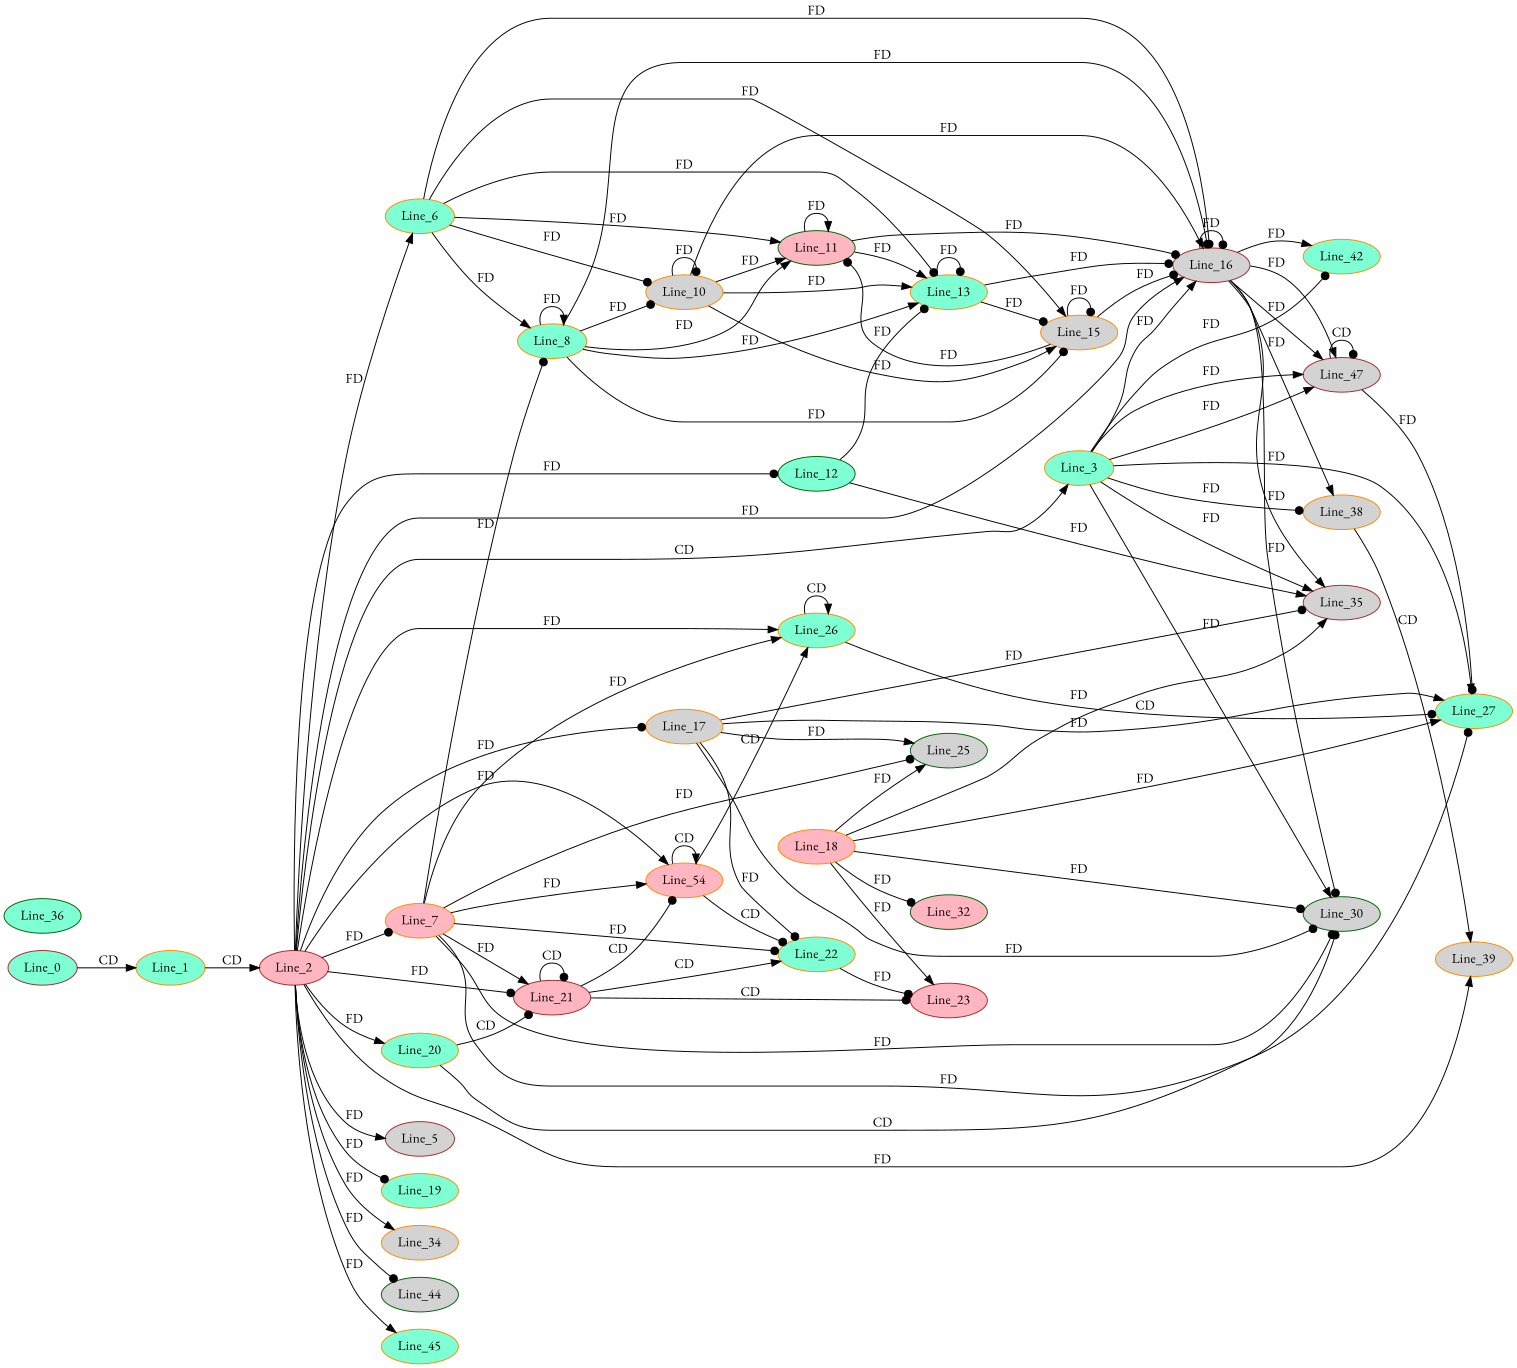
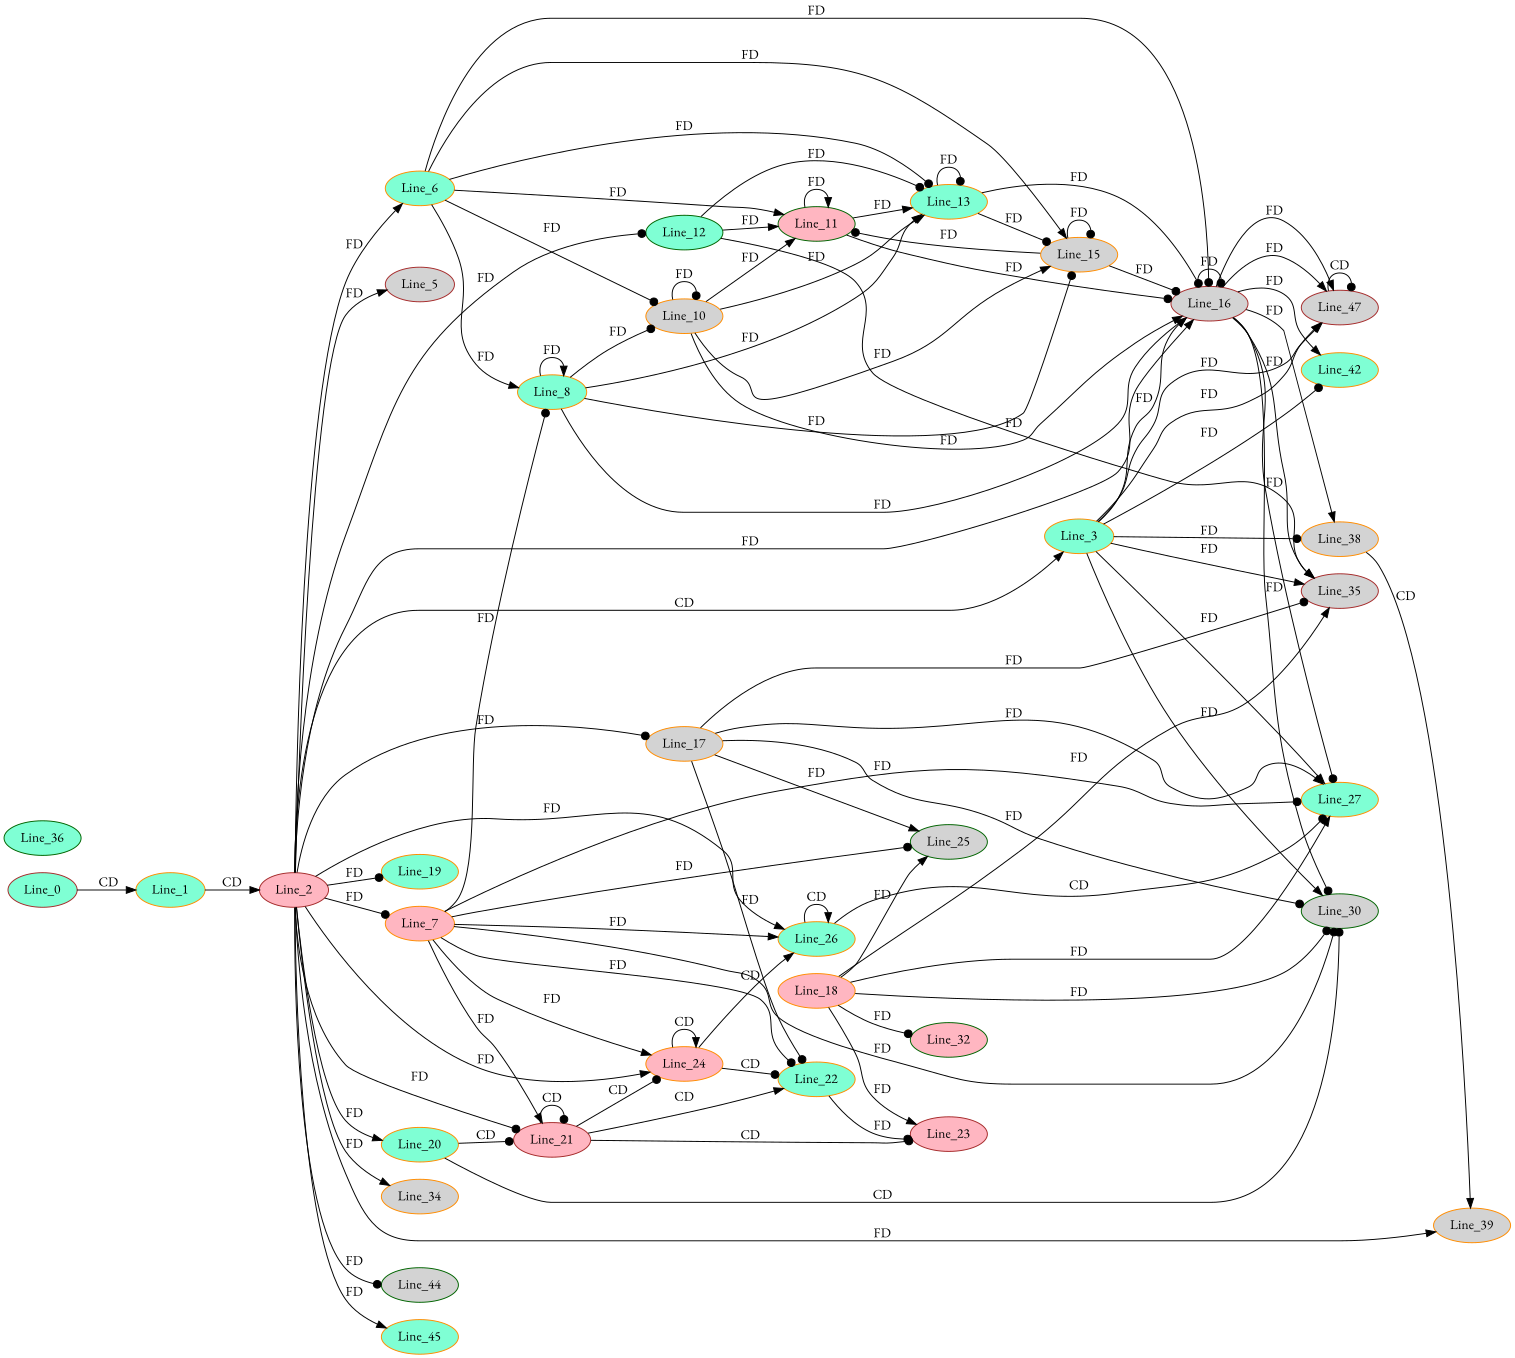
(843, 62) -> (888, 512)
(699, 341) -> (746, 229)
(1446, 526) -> (1276, 545)
(684, 880) -> (684, 1064)
